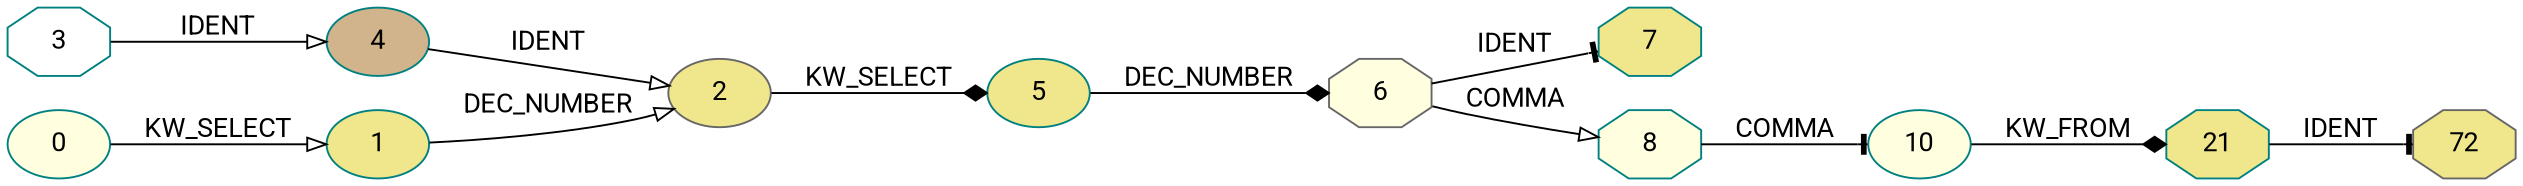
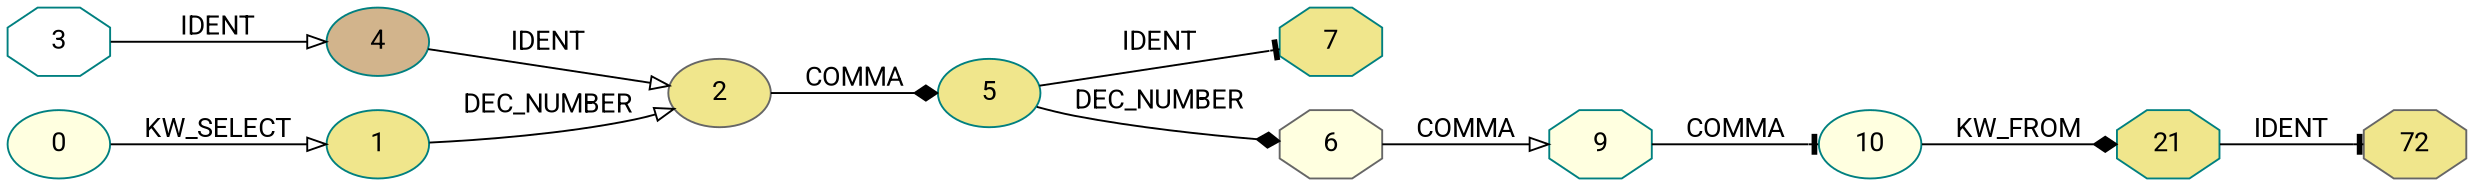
(1510, 68) -> (1154, 68)
(879, 79) -> (854, 79)
(1650, 144) -> (1601, 144)
